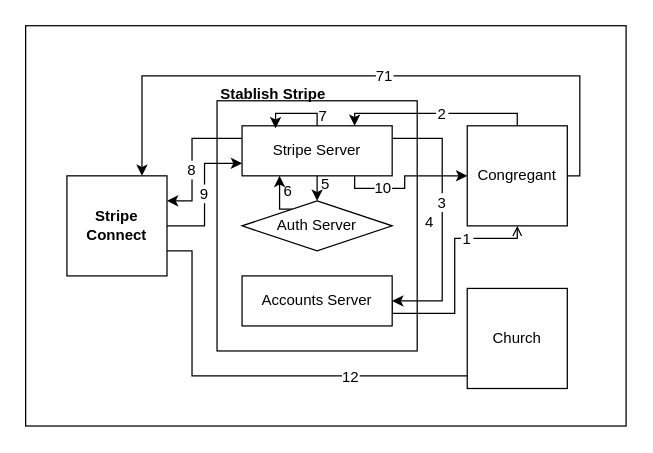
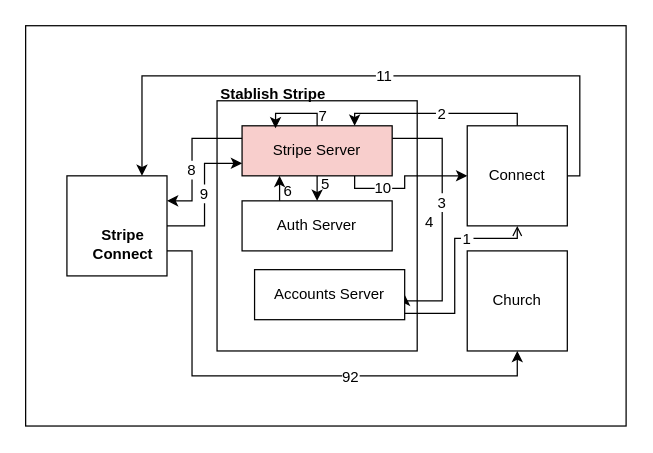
(384, 77) -> (384, 77)
(317, 151) -> (317, 151)
(517, 176) -> (517, 176)
(117, 226) -> (123, 244)
(317, 226) -> (317, 226)
(317, 301) -> (329, 294)
(517, 338) -> (517, 301)
(351, 377) -> (351, 377)
